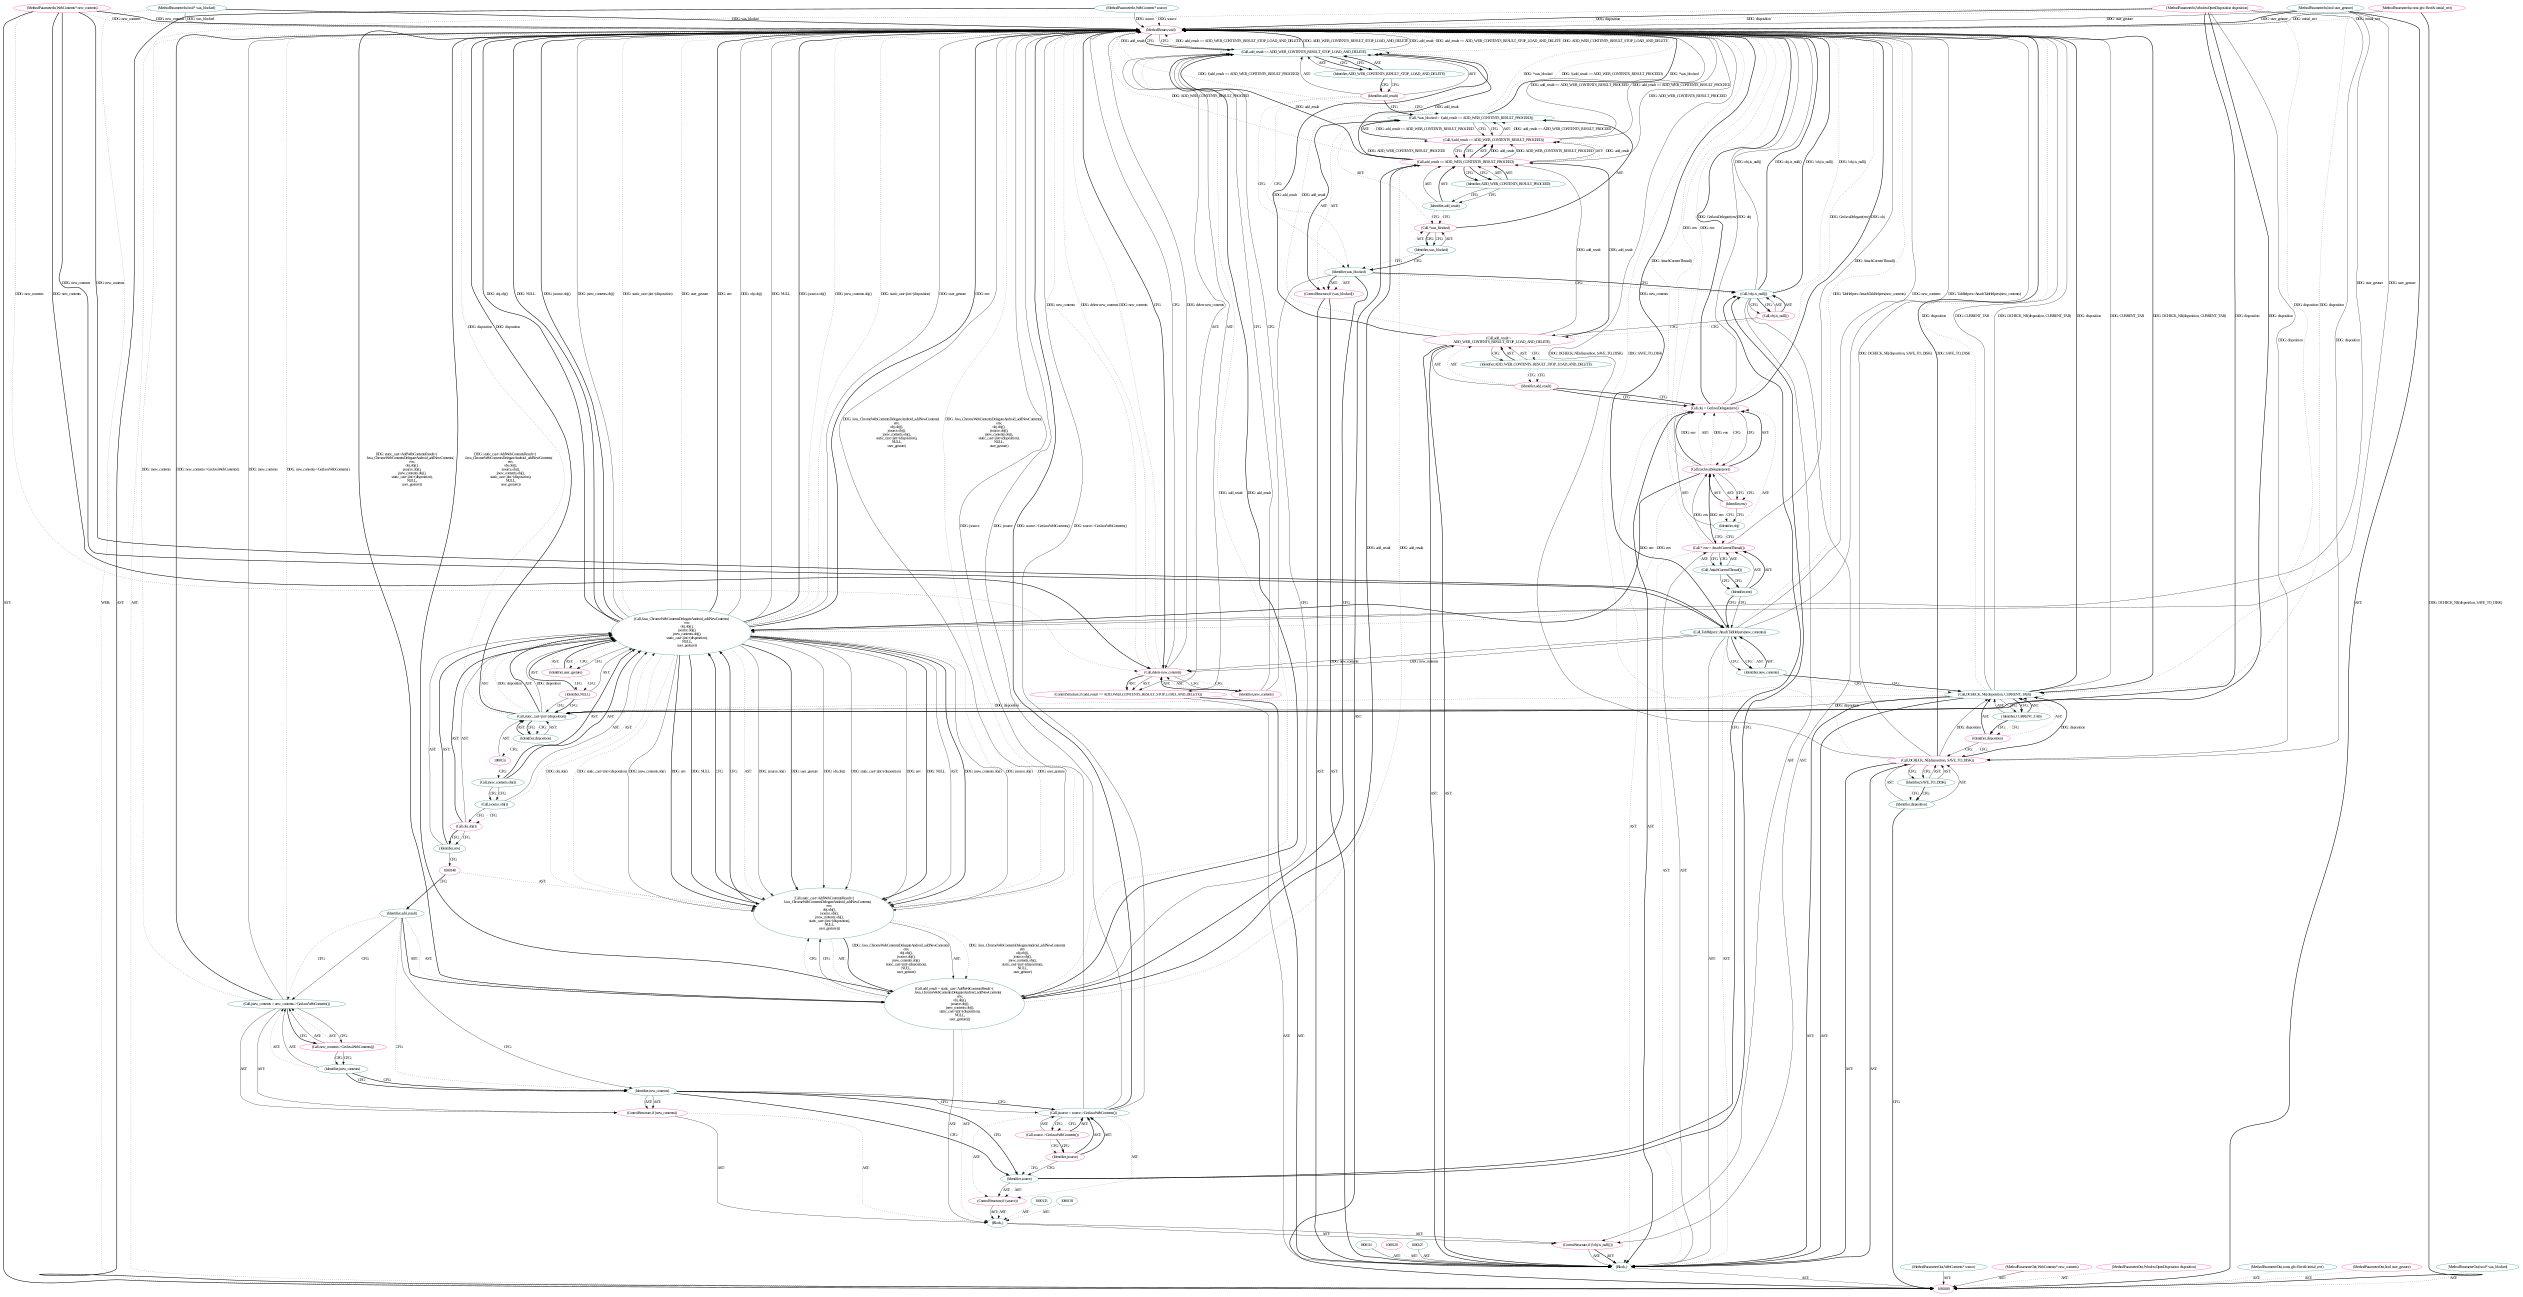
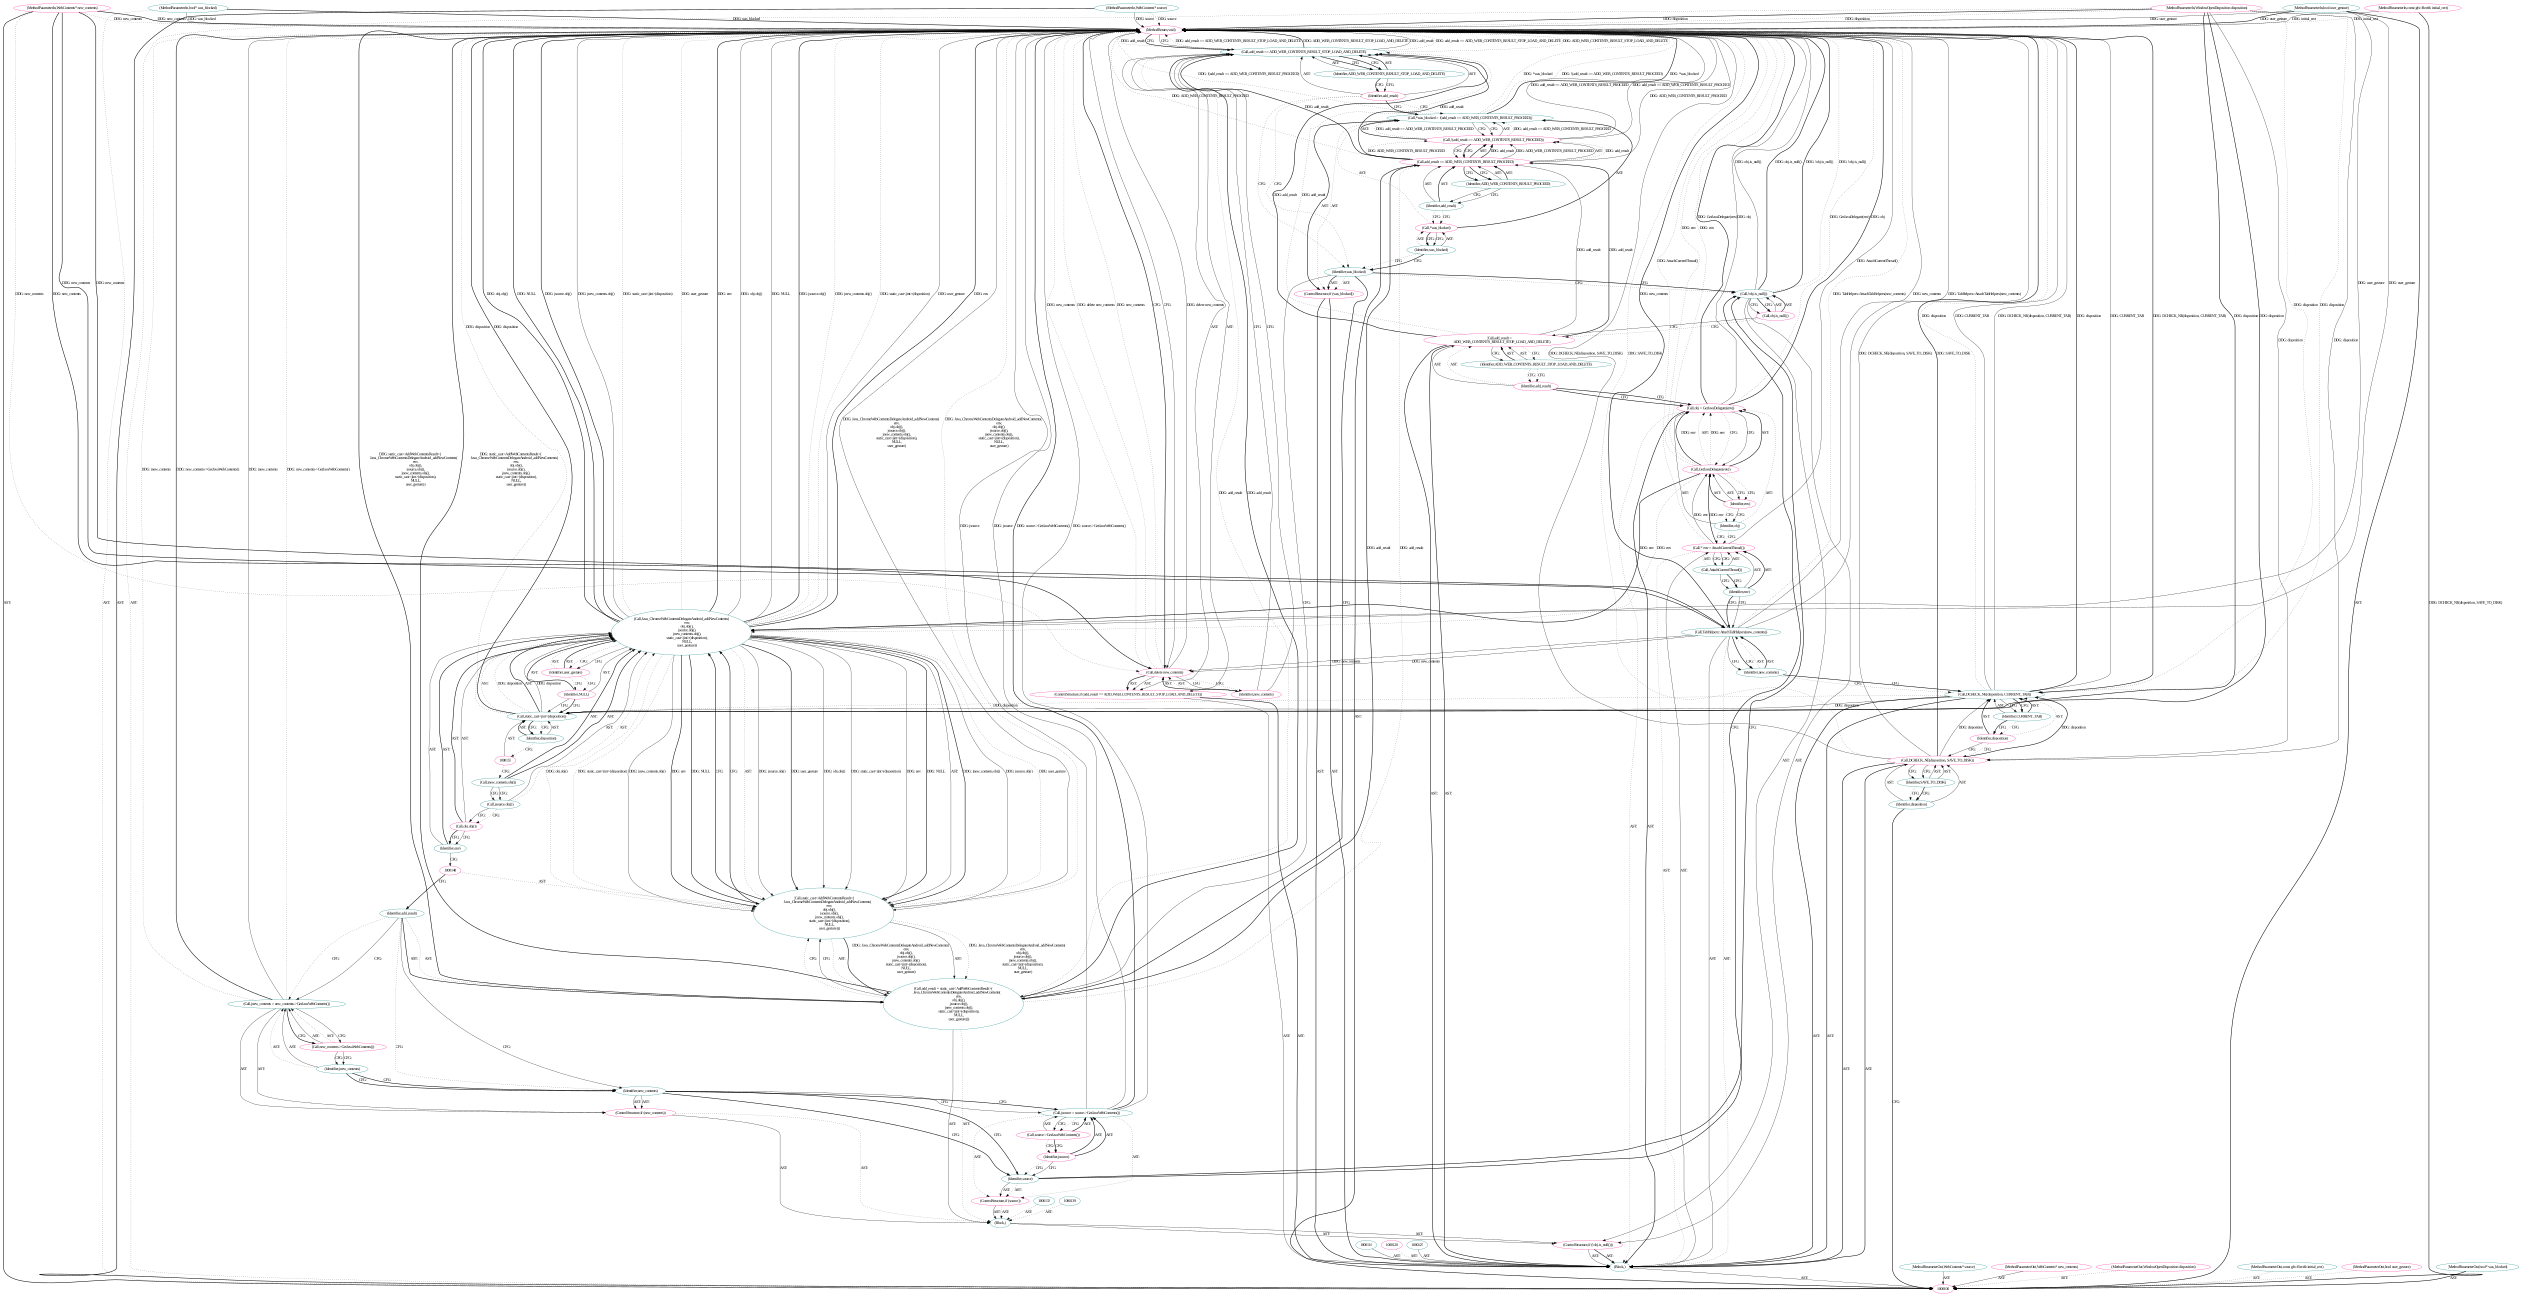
(106, 603) -> (107, 603)
(2212, 1287) -> (2212, 1287)
